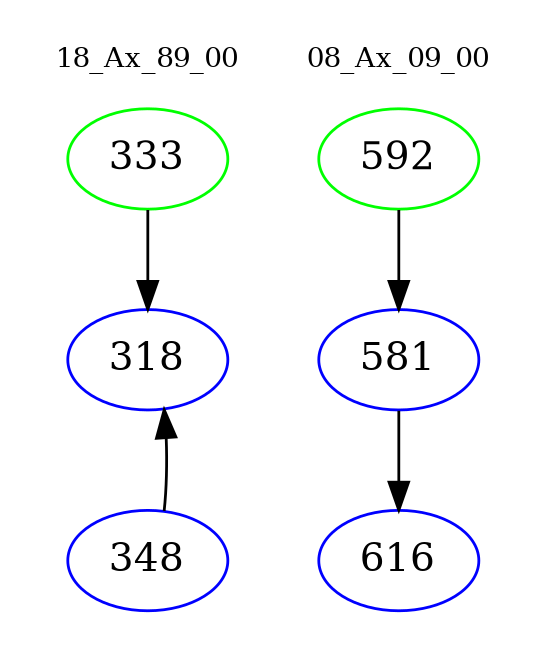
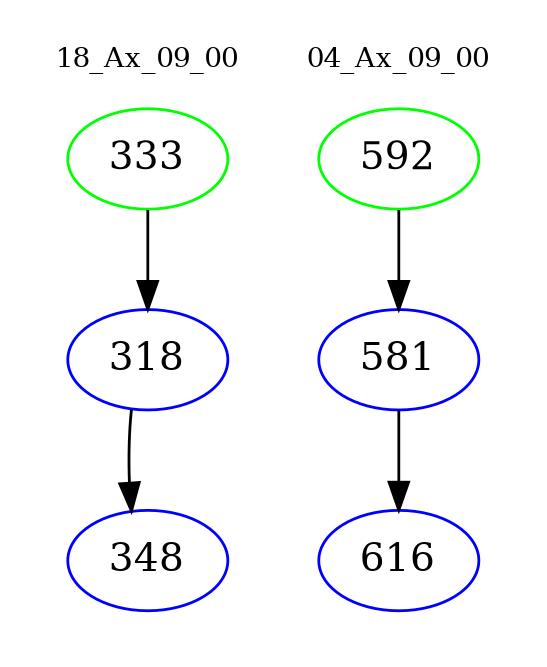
(148, 60) -> (148, 60)
(399, 60) -> (399, 60)
(166, 475) -> (129, 446)
